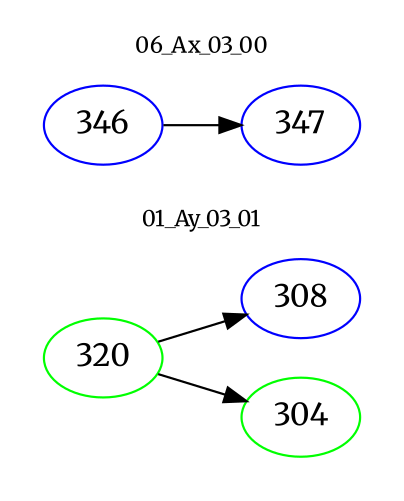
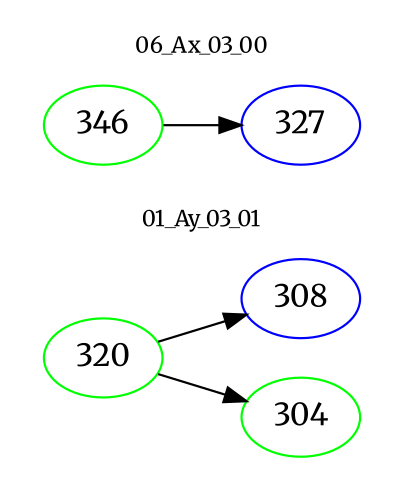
(103, 125) -> (103, 125)
(301, 125) -> (301, 125)
